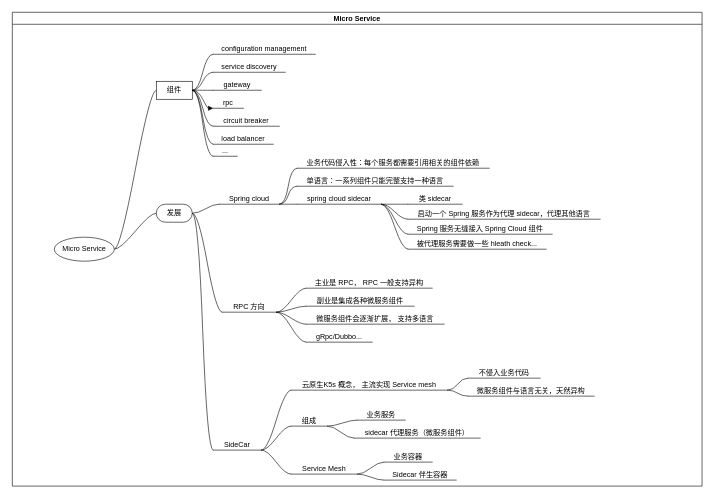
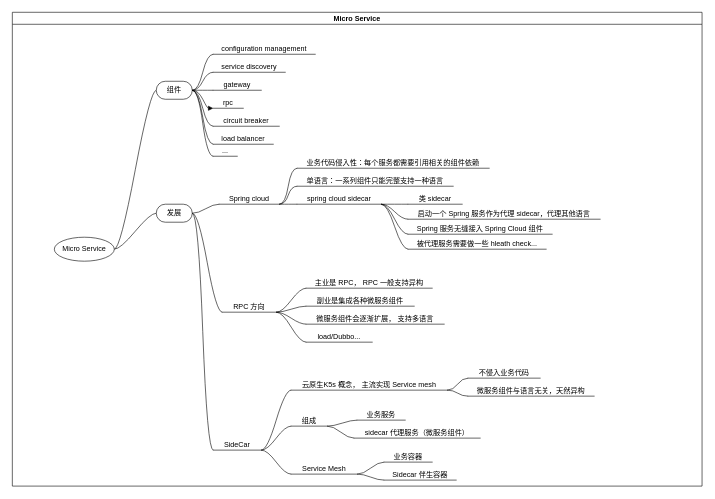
(174, 90) -> (174, 90)
(339, 336) -> (339, 336)
